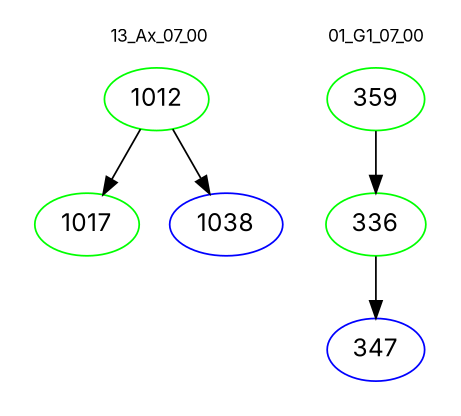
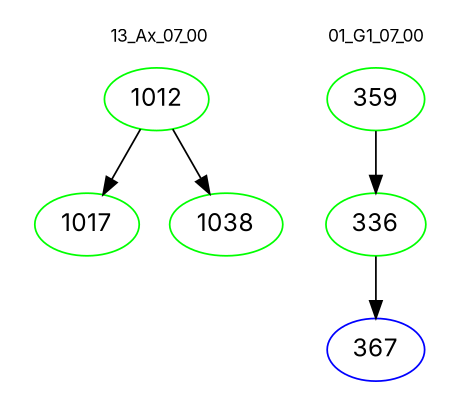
(226, 224) -> (226, 224)
(376, 350) -> (376, 350)
